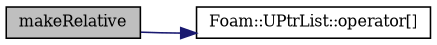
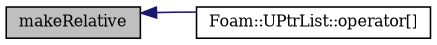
(161, 33) -> (177, 12)
